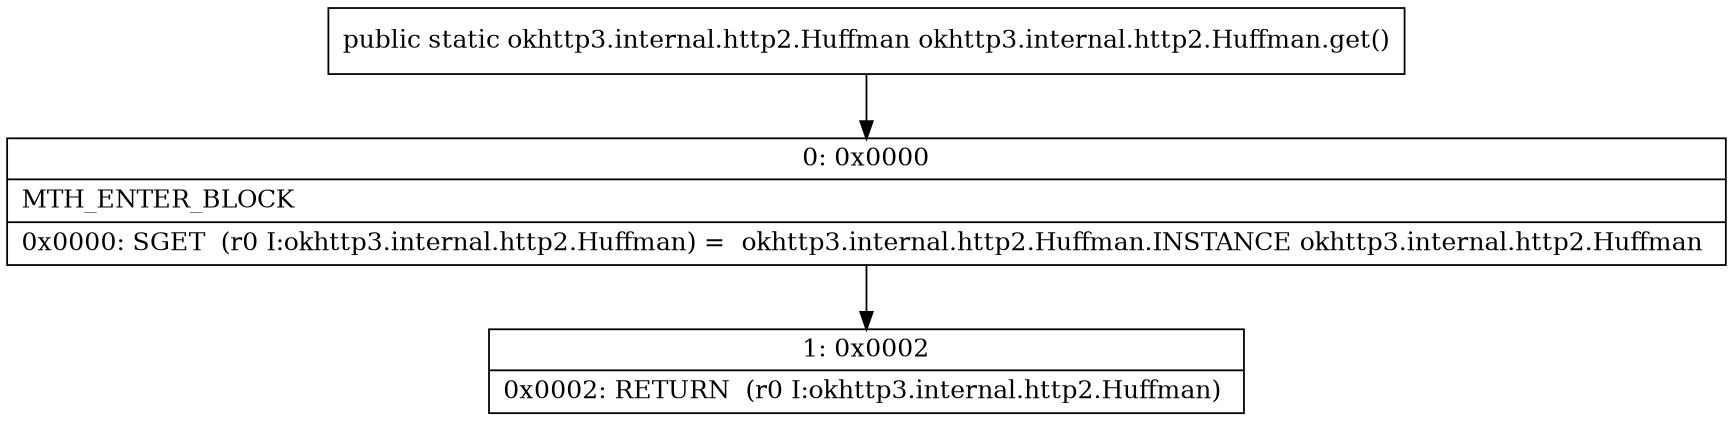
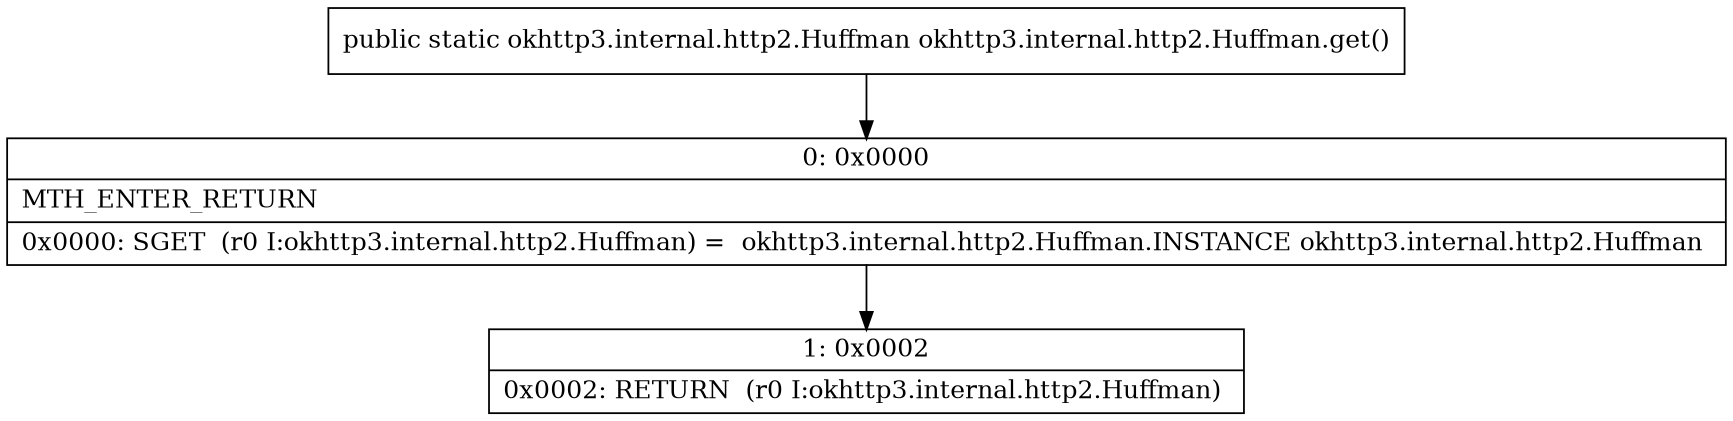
(159, 200) -> (170, 200)
